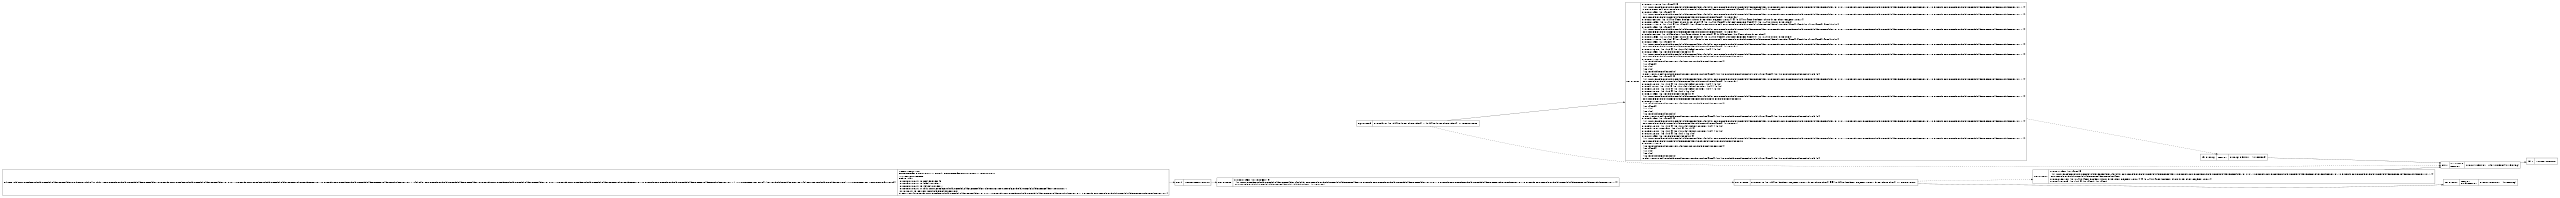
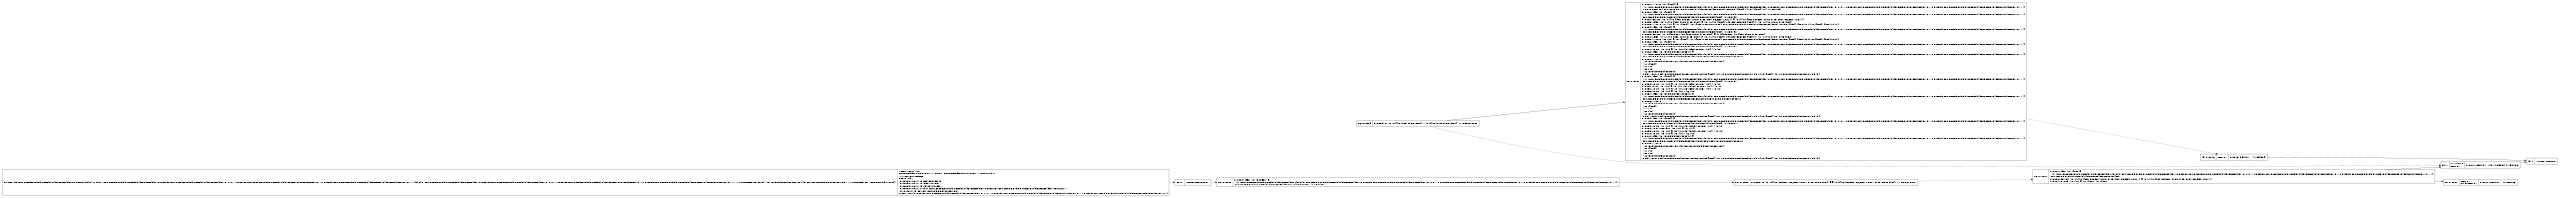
(2353, 160) -> (2396, 158)
(1197, 182) -> (1197, 182)
(2180, 187) -> (2438, 181)
